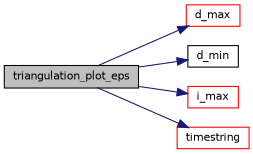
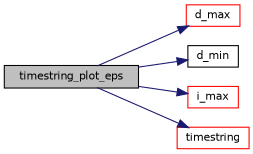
(71, 77) -> (71, 77)
